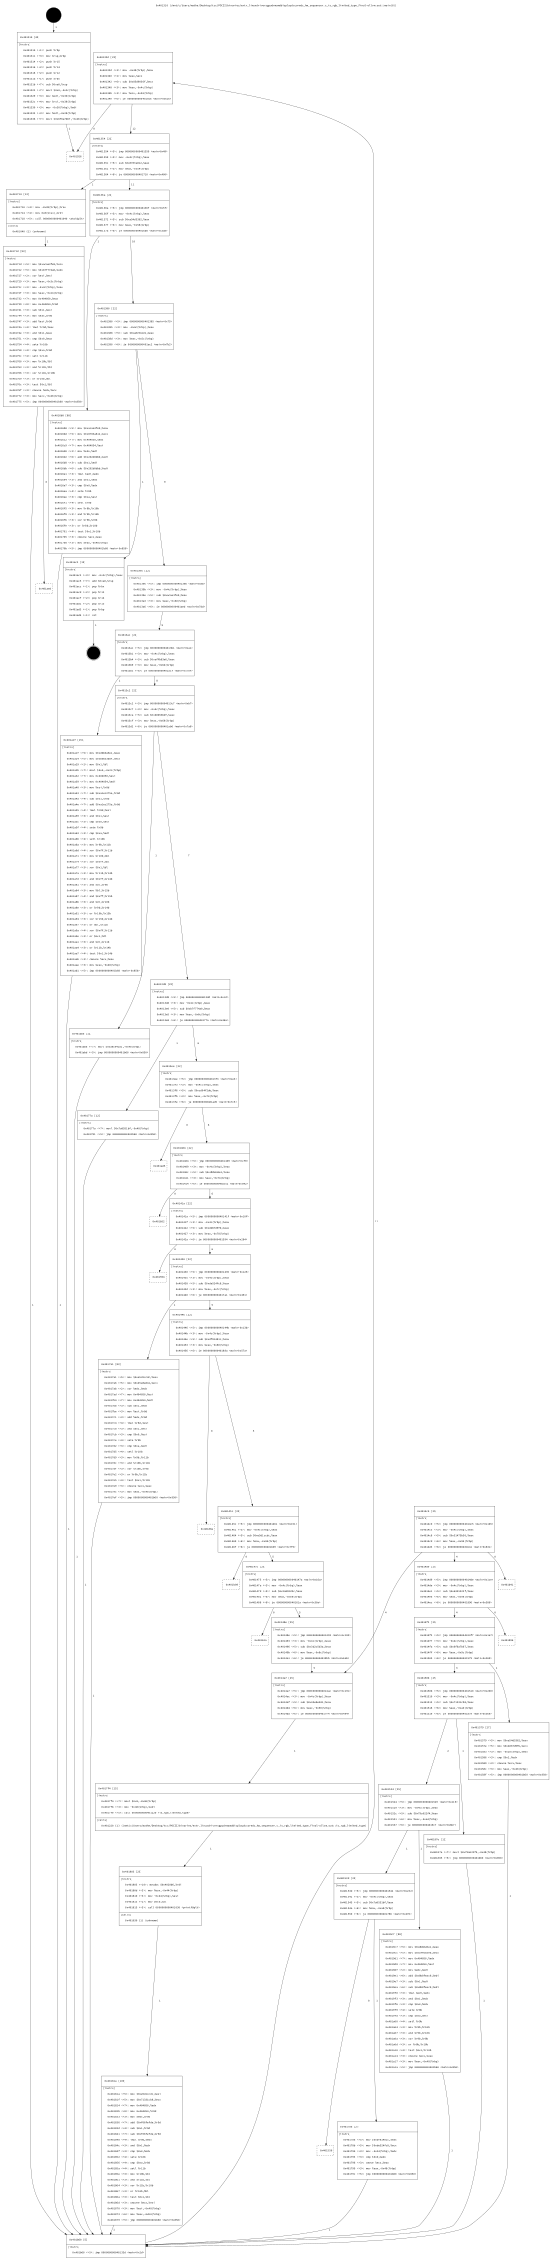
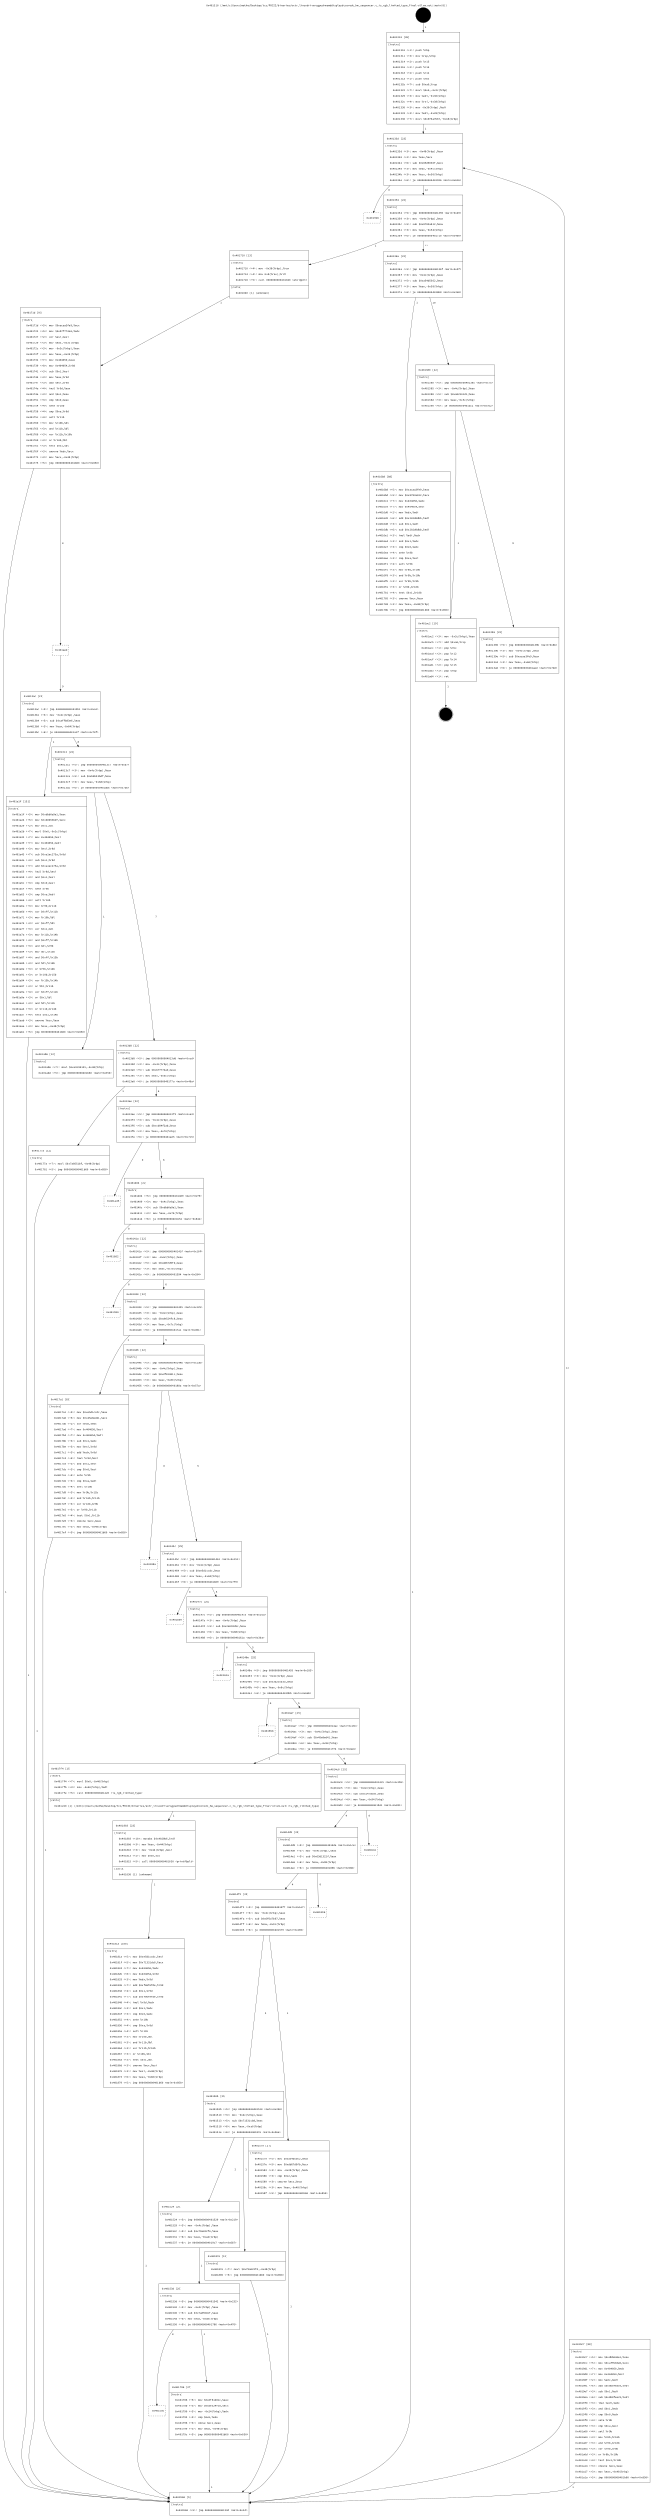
(69, 137) -> (423, 128)
(161, 620) -> (60, 672)
(384, 1612) -> (341, 1758)
(75, 1645) -> none
none -> (267, 1731)
(419, 1879) -> none
